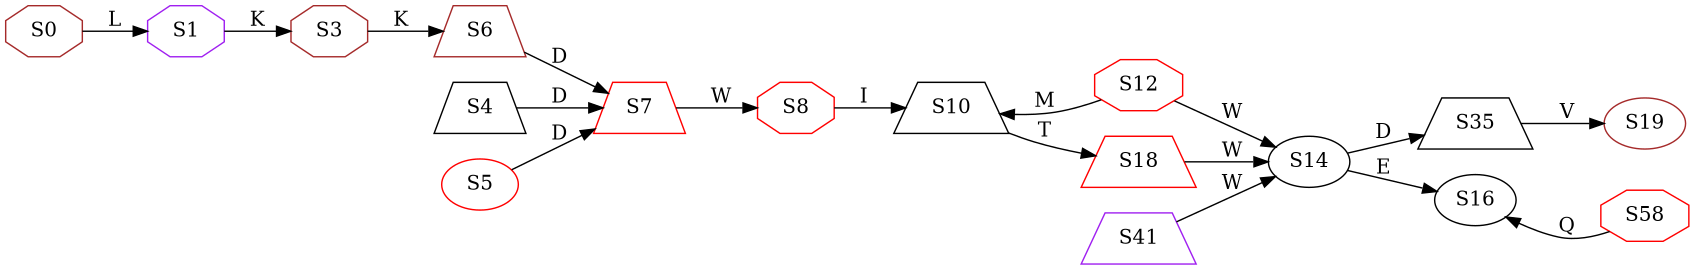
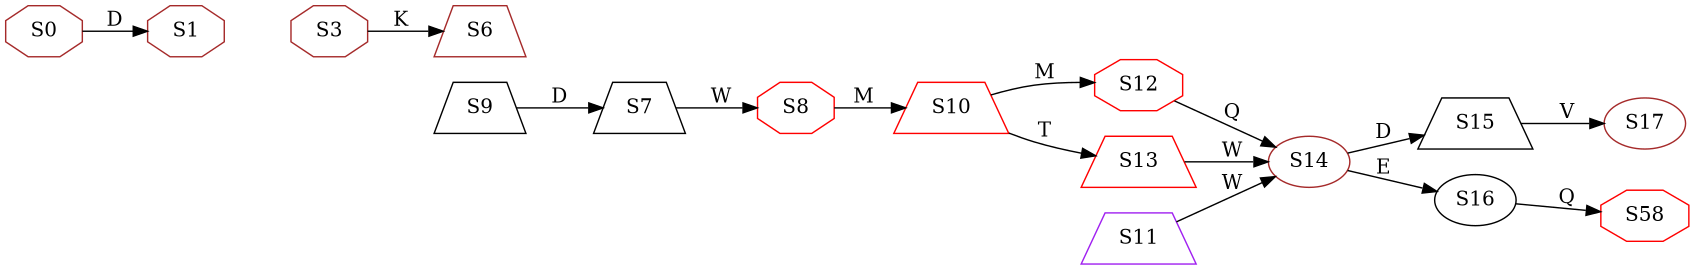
(115, 21) -> (115, 21)
(186, 31) -> (186, 31)
(250, 31) -> none
(560, 70) -> none
(864, 97) -> (864, 97)
(480, 108) -> (480, 108)
(639, 108) -> (639, 108)
(951, 108) -> (951, 108)
(1059, 112) -> (1035, 85)
(1232, 113) -> (1232, 113)
(1475, 123) -> (1475, 123)
(1645, 123) -> (1645, 123)
(1139, 162) -> (1139, 162)
(1309, 162) -> (1309, 162)
(480, 185) -> none
(1139, 238) -> (1139, 238)
(1563, 238) -> (1551, 207)
